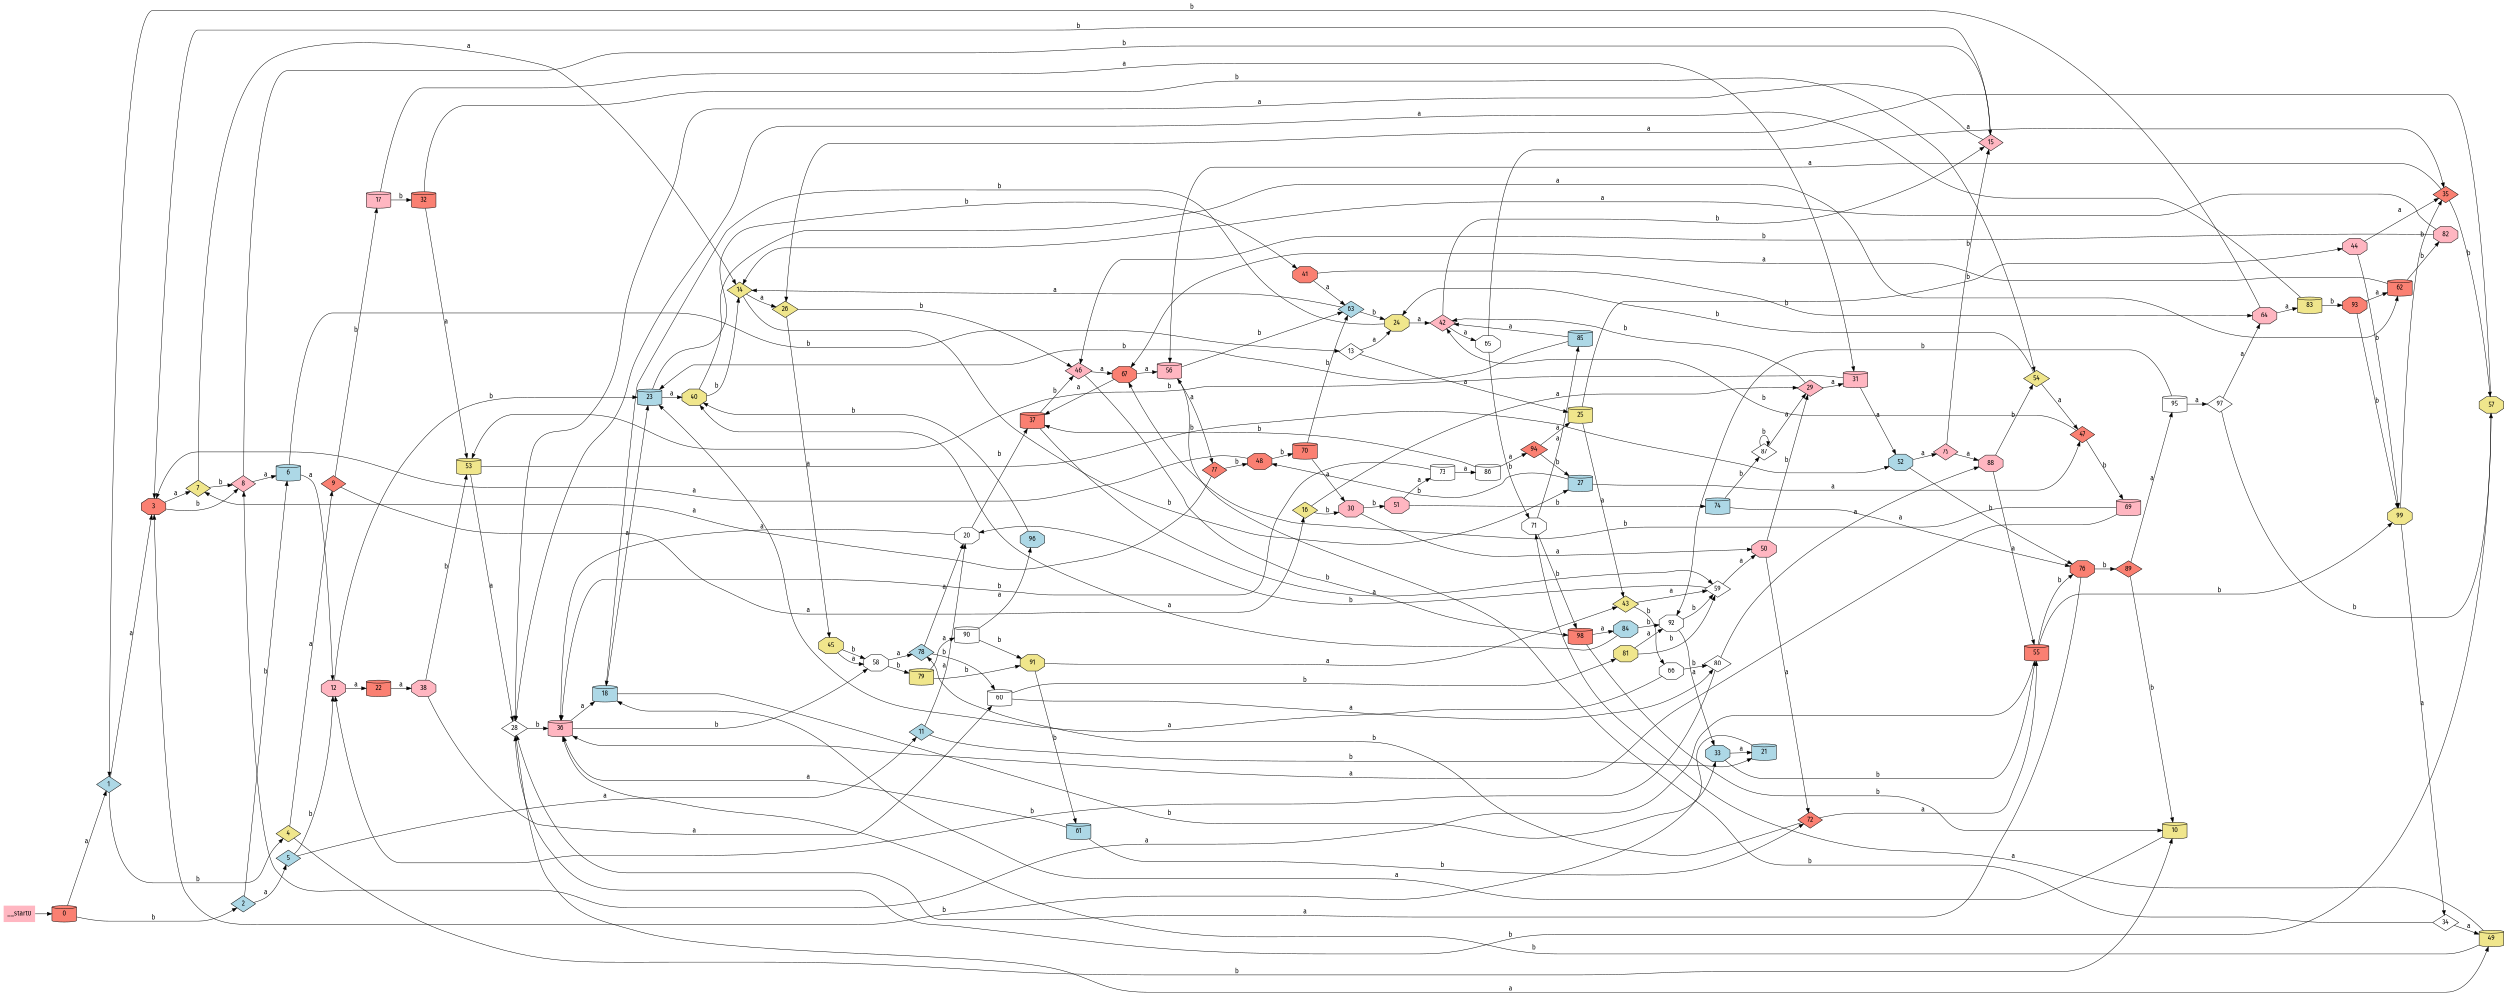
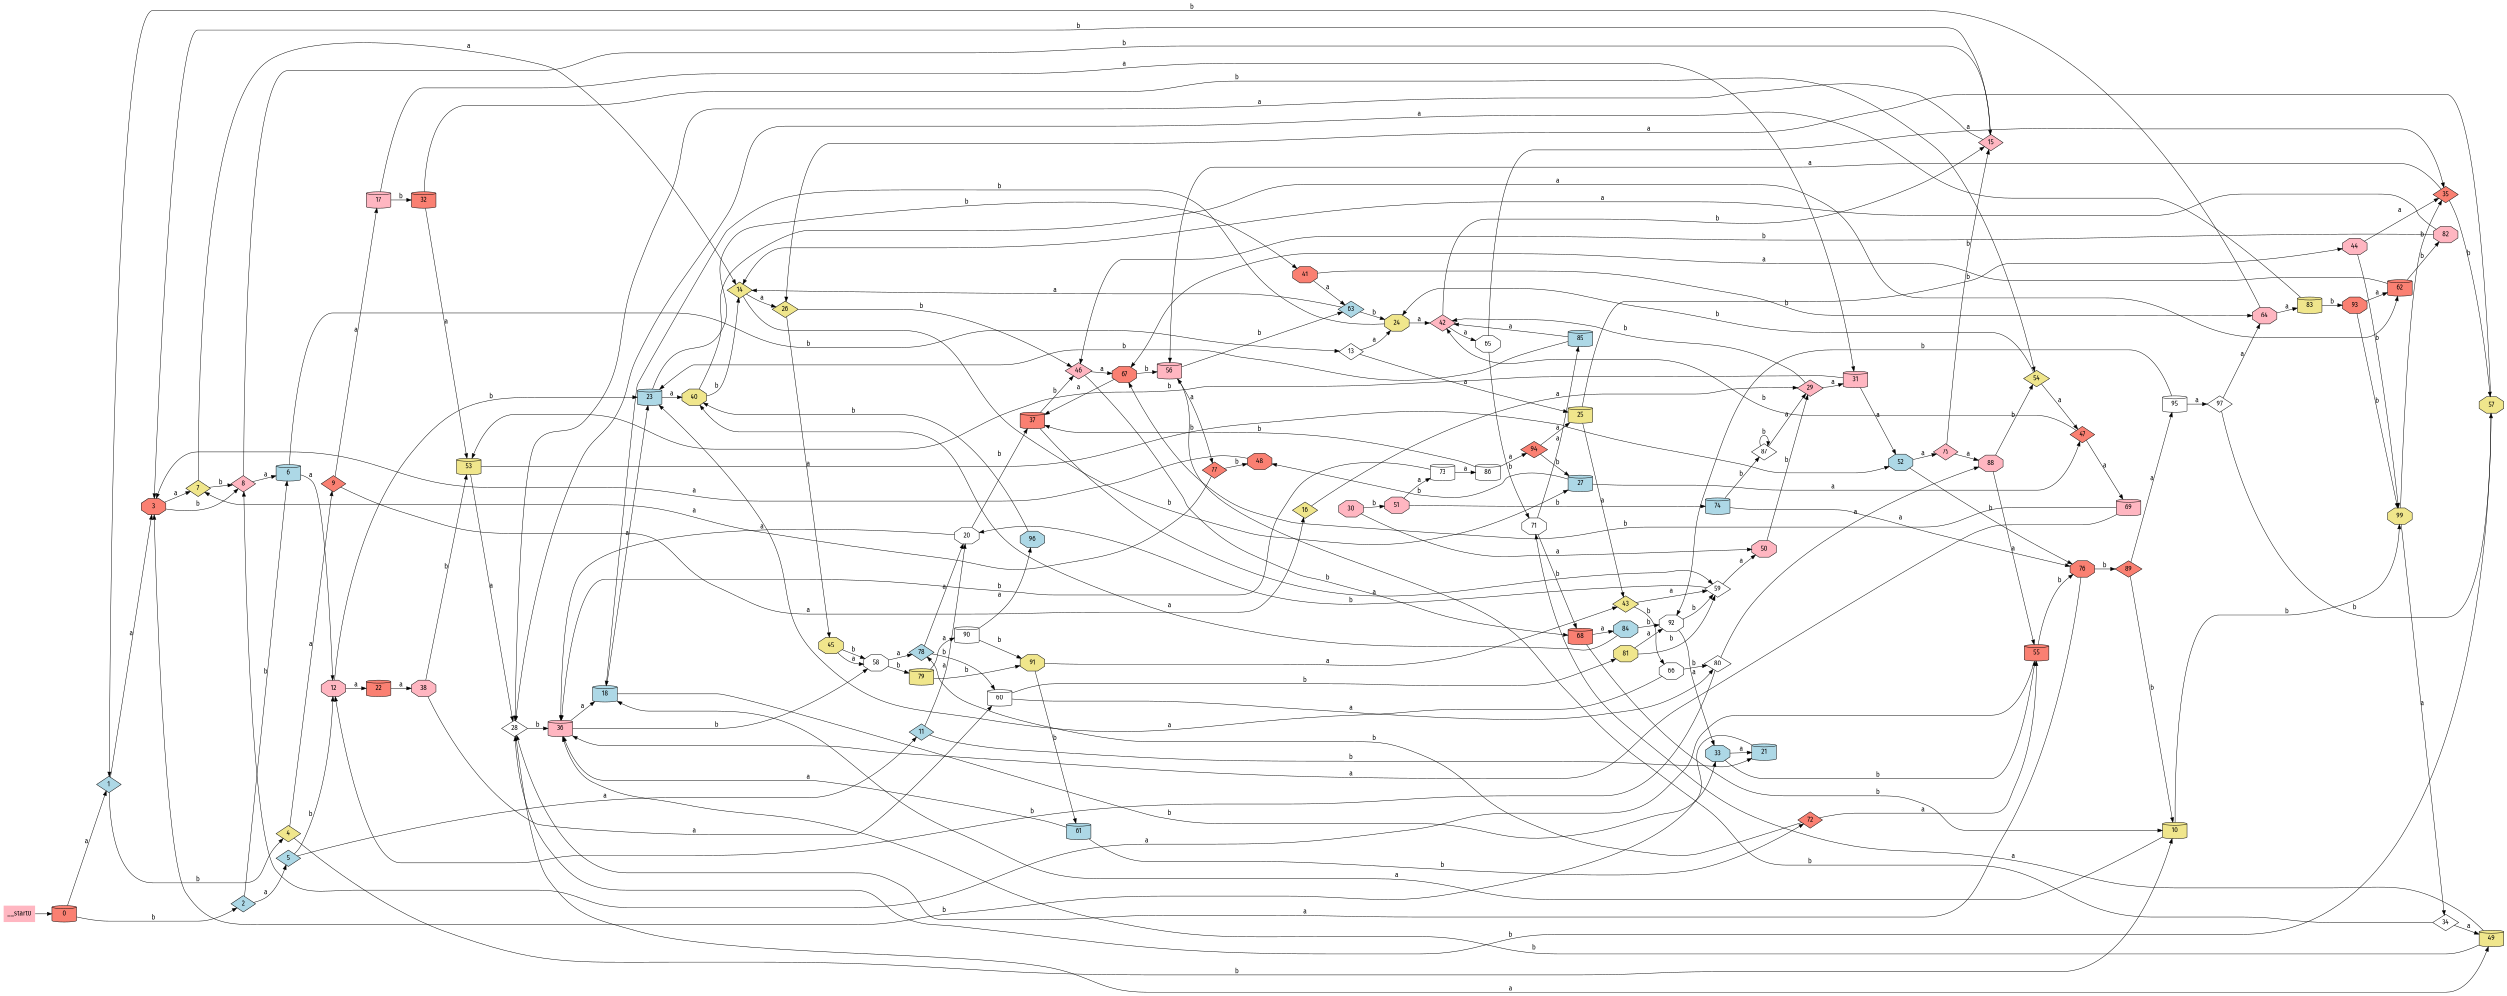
(356, 330) -> (356, 330)
(1147, 369) -> (1147, 369)
(1305, 451) -> none
(2105, 466) -> (2105, 466)
(1324, 514) -> none
(2209, 594) -> (2223, 615)
(1580, 636) -> (1580, 636)
(1787, 683) -> none
